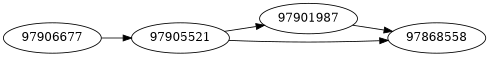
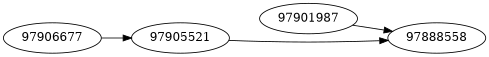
(240, 29) -> none
(437, 38) -> (437, 38)
